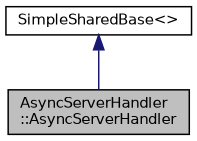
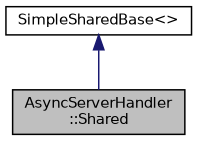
(99, 112) -> (99, 112)
